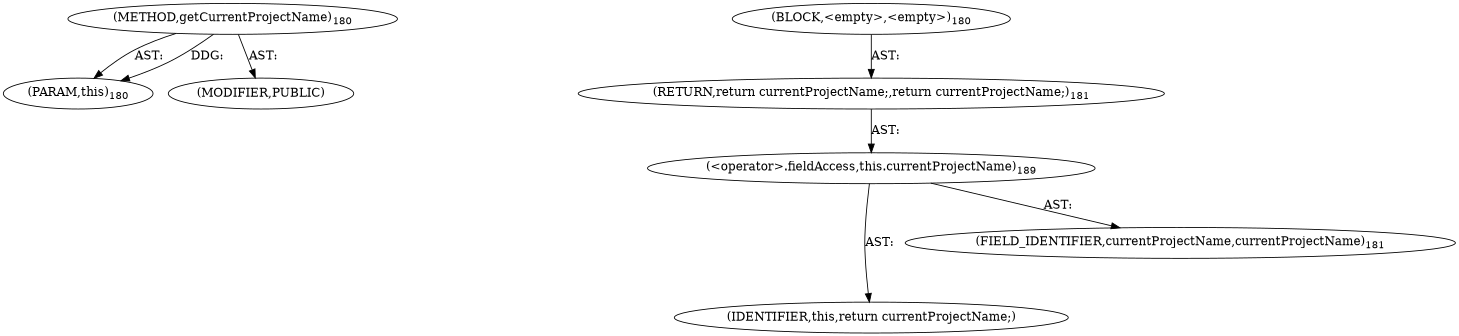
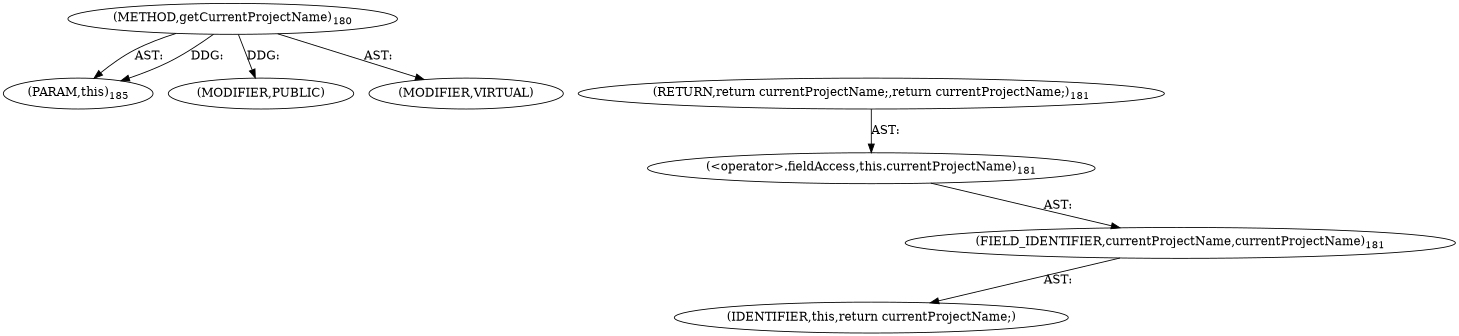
(871, 19) -> none
(265, 56) -> (265, 56)
(119, 92) -> (119, 92)
none -> (466, 94)
(1027, 167) -> (1027, 167)
(865, 239) -> (1029, 279)
